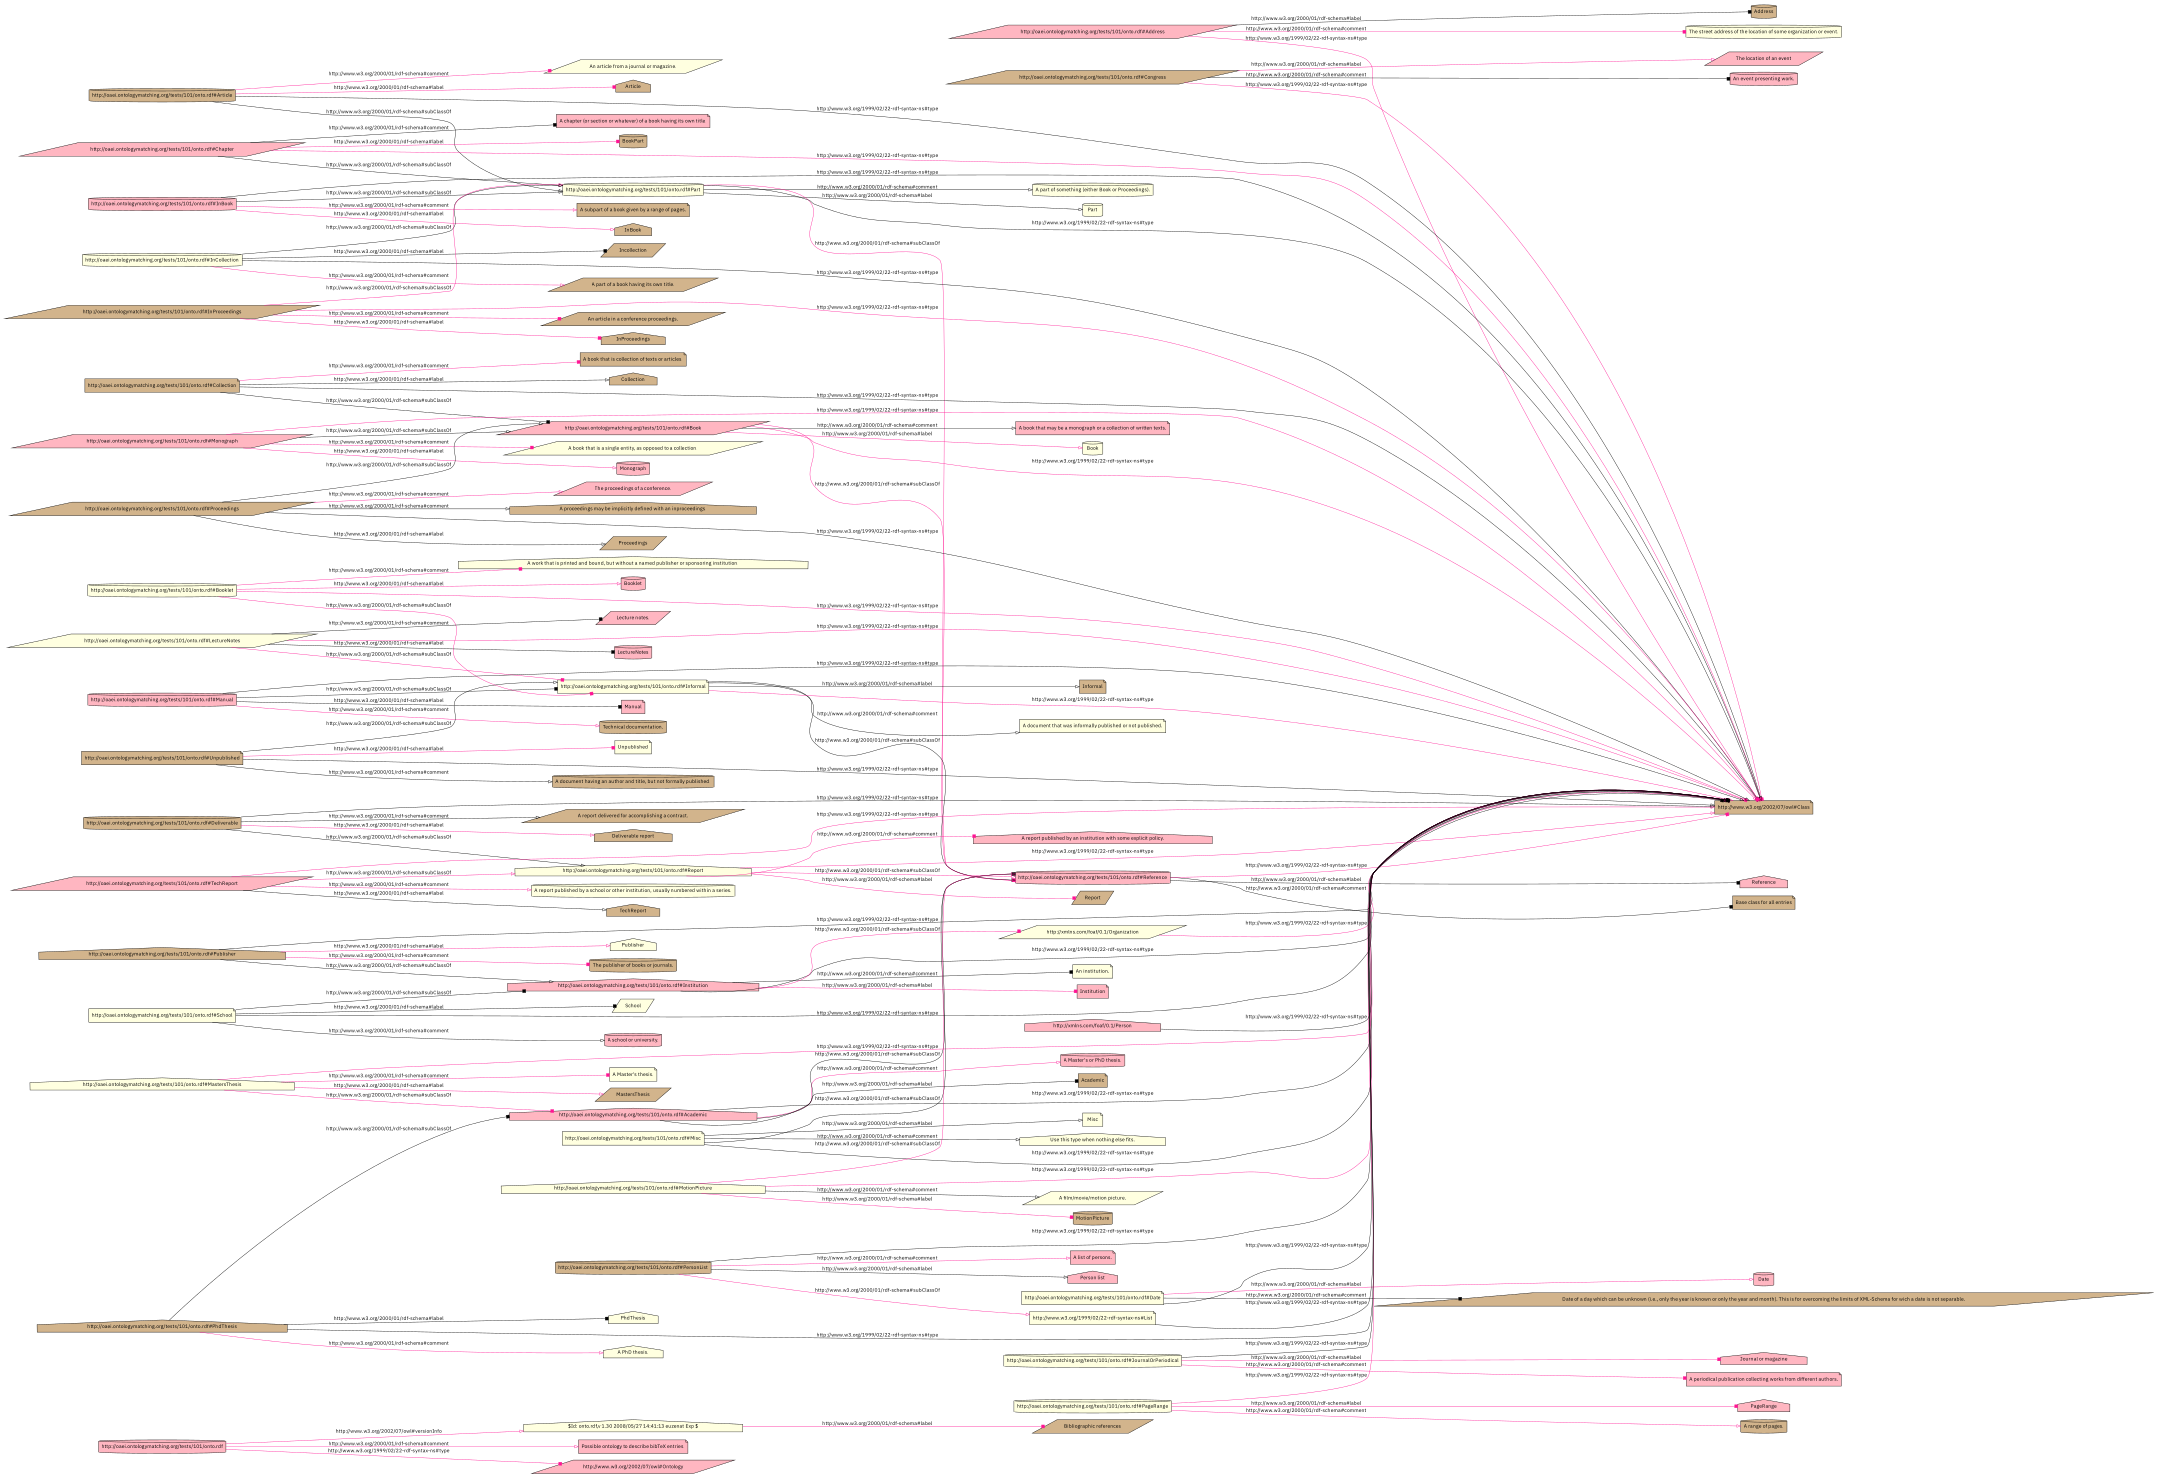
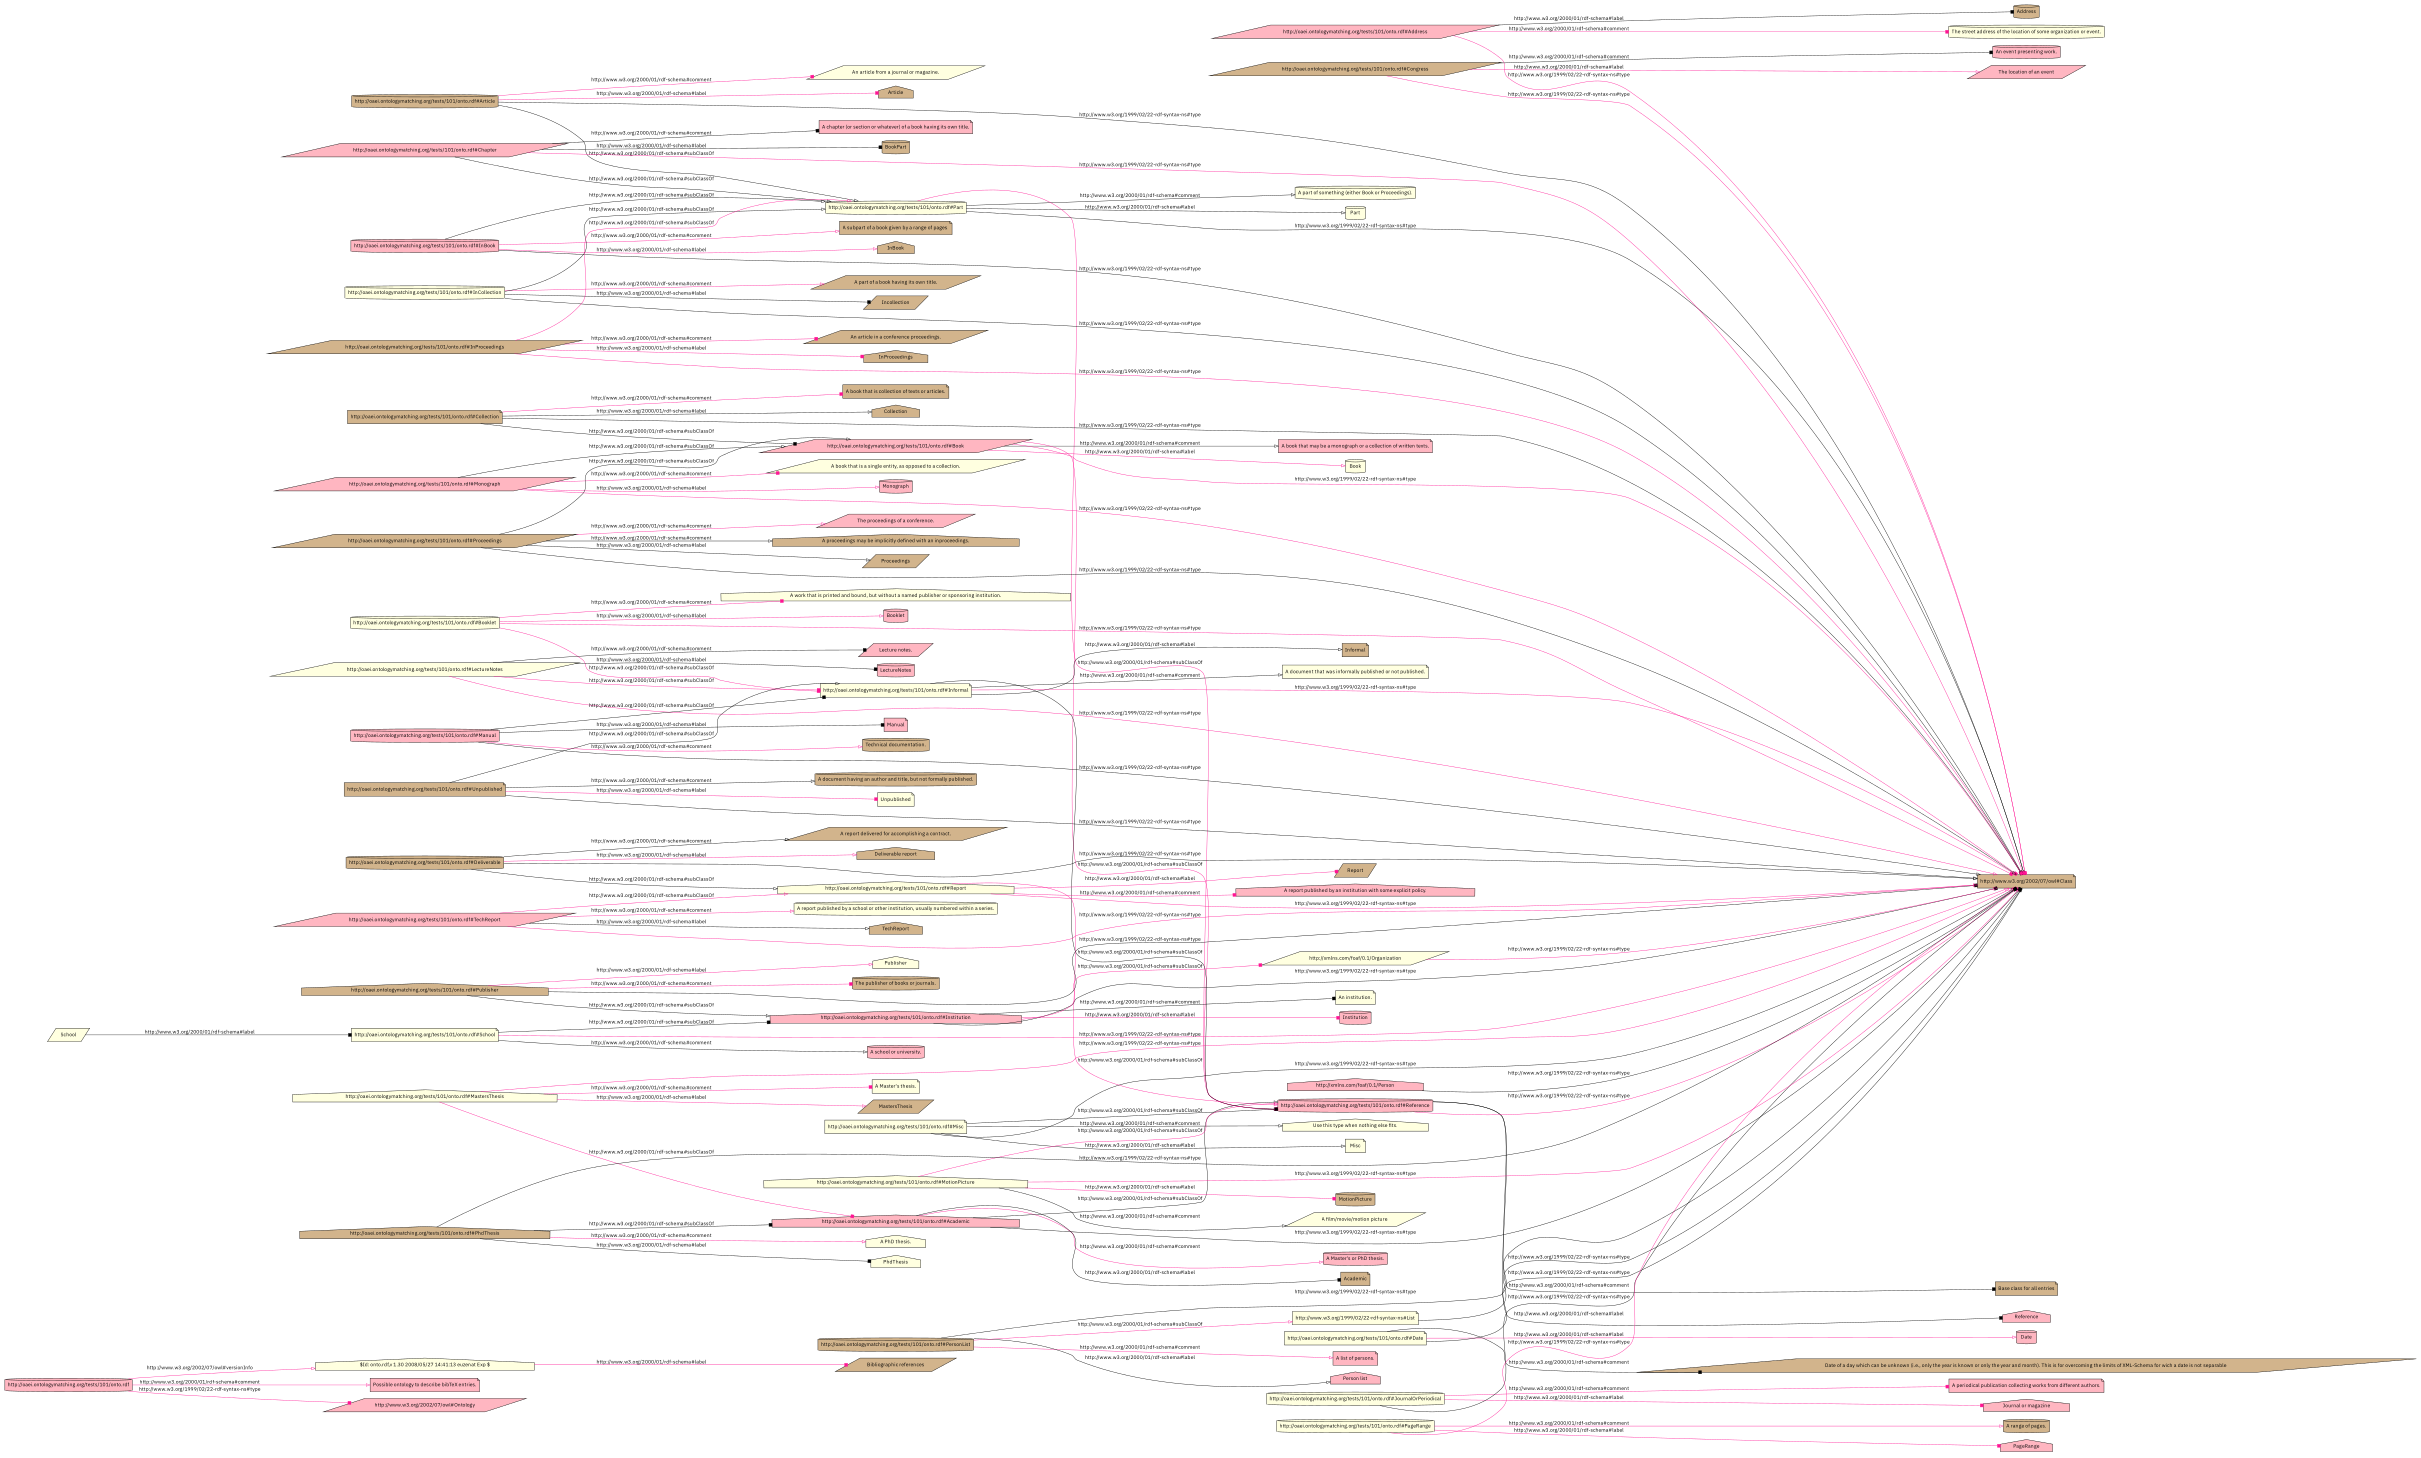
(450, 144) -> (710, 148)
(1093, 992) -> (1355, 1018)
(424, 1010) -> (216, 1035)
(1035, 1015) -> (1262, 1036)
(1339, 1127) -> (1481, 1067)
